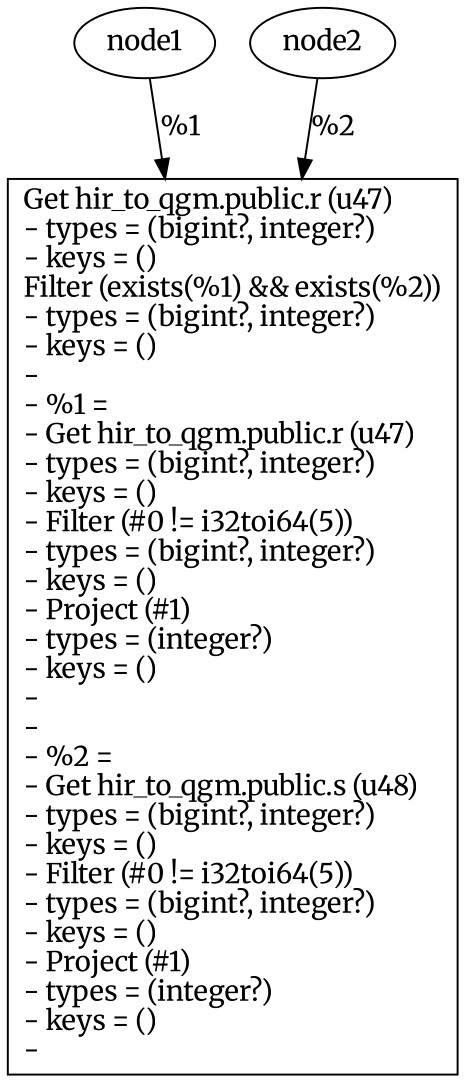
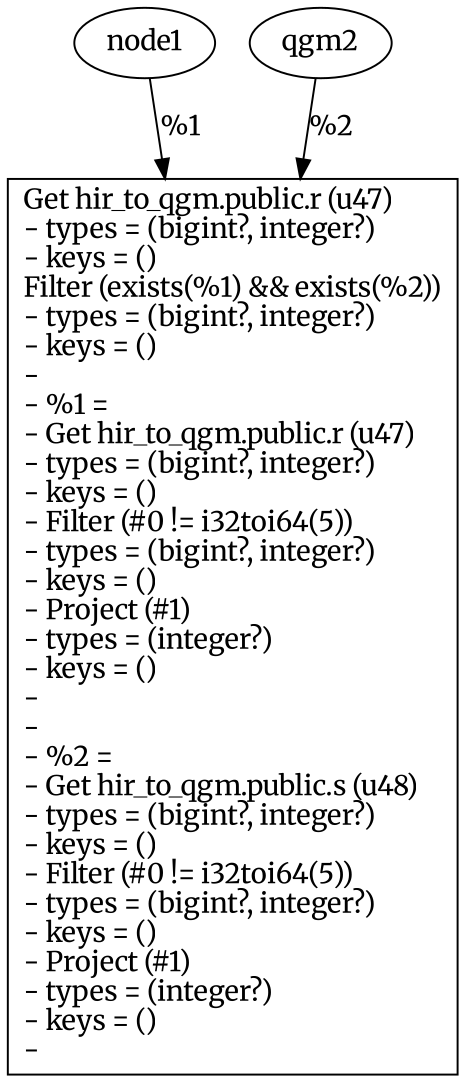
(323, 43) -> (321, 43)
